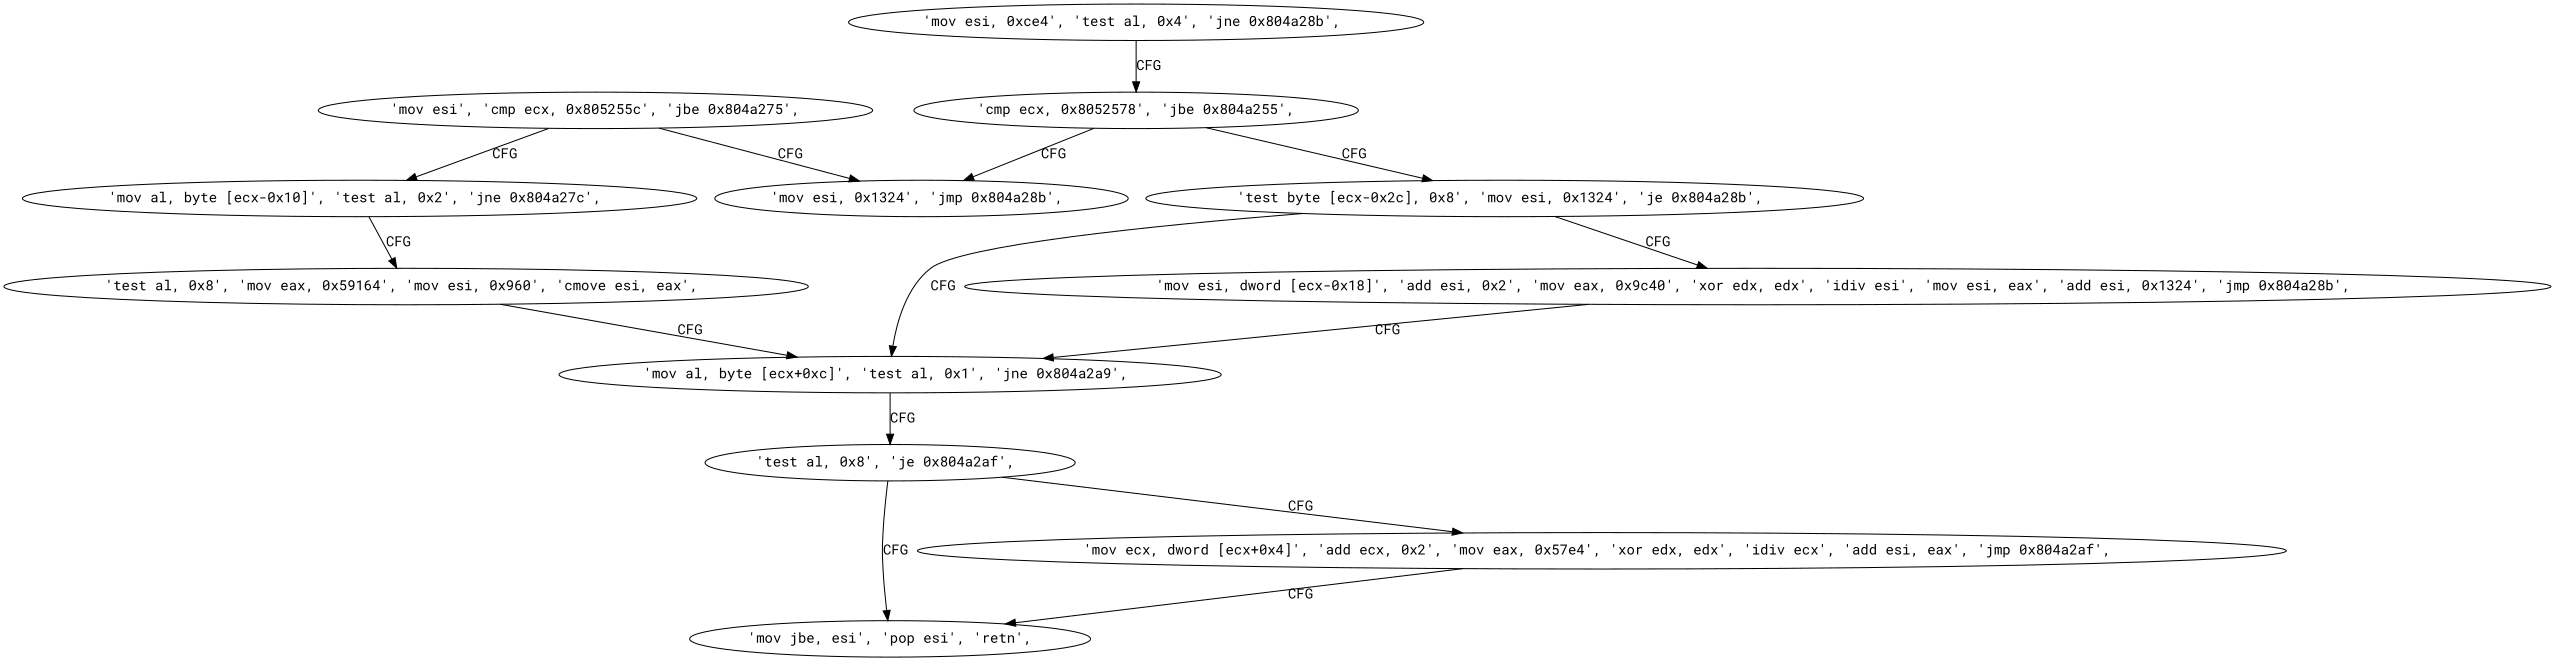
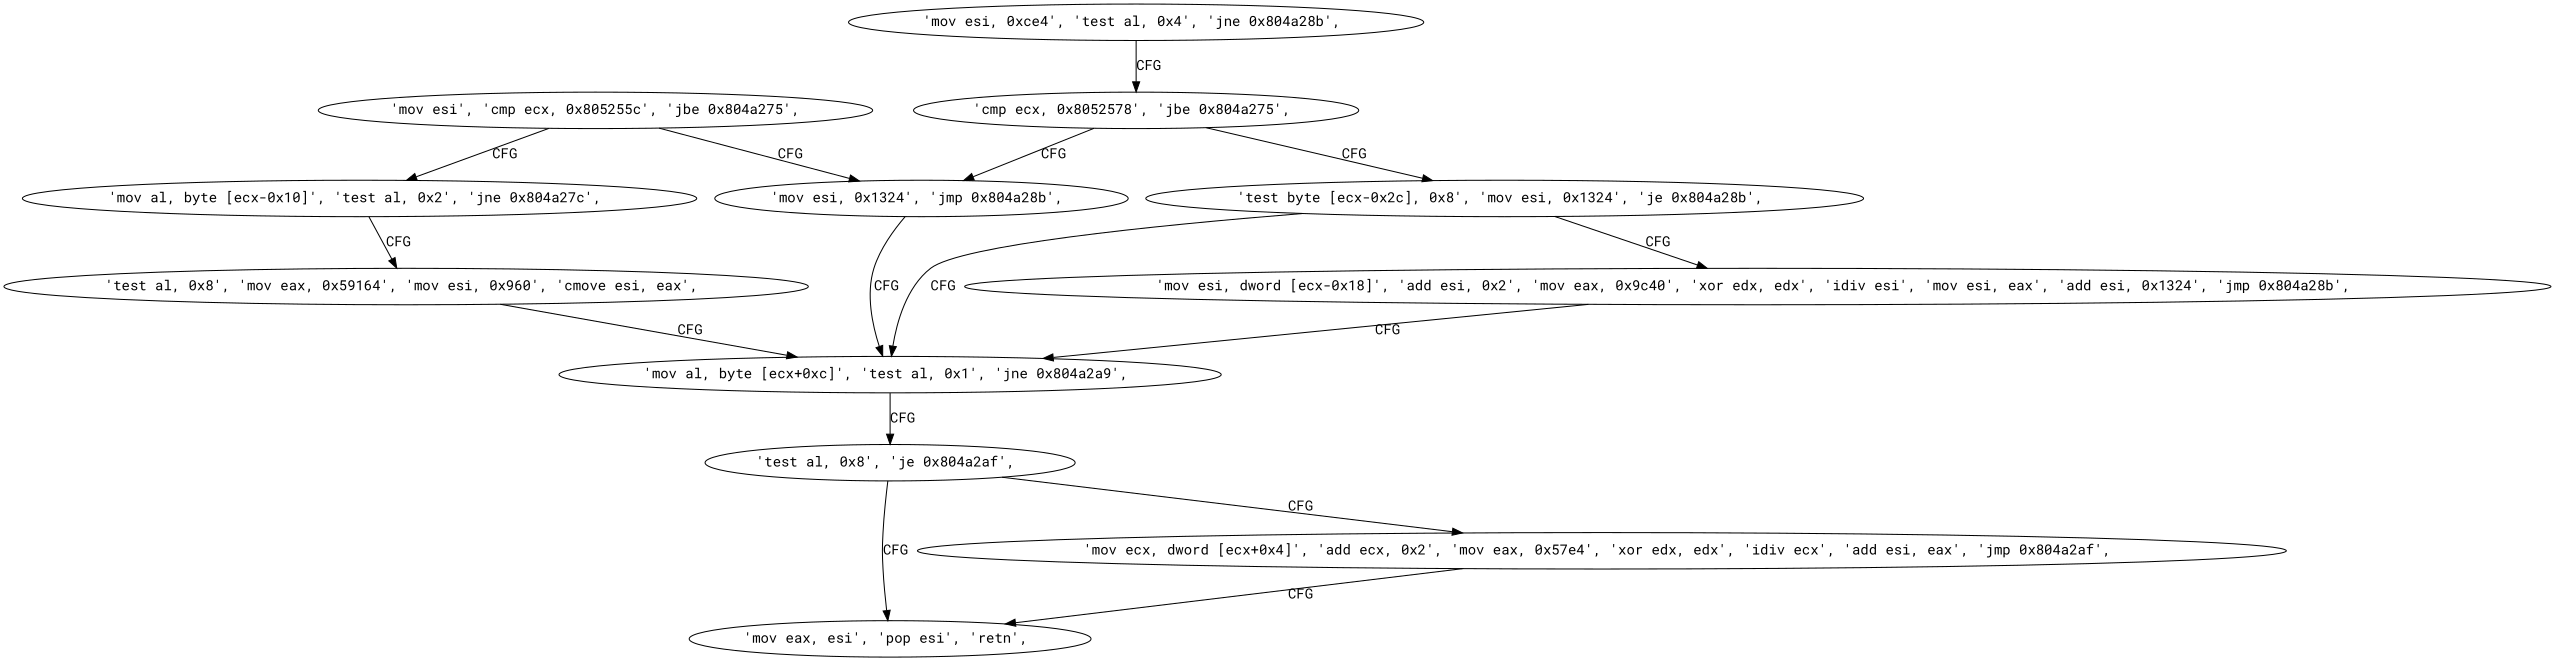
(1136, 110) -> (1136, 110)
none -> (872, 277)
(890, 639) -> (890, 639)
